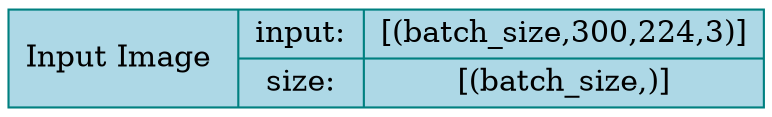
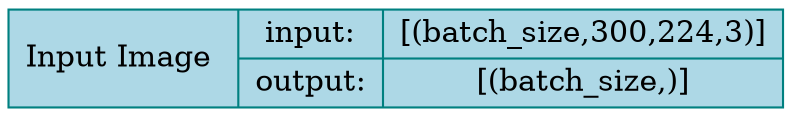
(301, 82) -> (311, 82)
